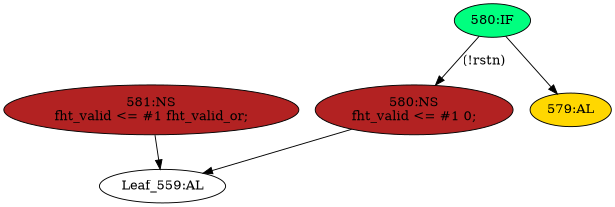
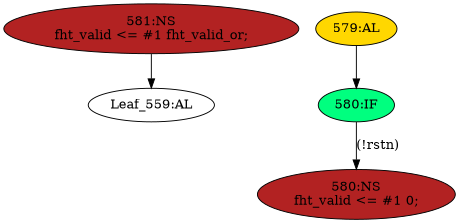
(528, 61) -> (356, 62)
(282, 150) -> none
